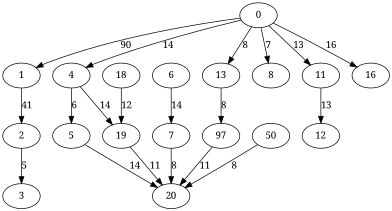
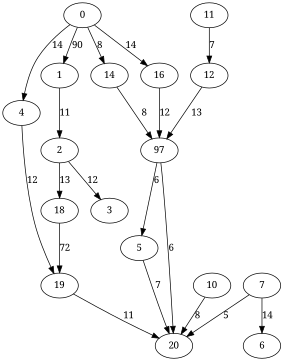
(287, 43) -> none
(331, 45) -> (131, 45)
(221, 76) -> (110, 76)
(271, 76) -> none
(71, 102) -> (150, 196)
(171, 102) -> (262, 312)
(27, 106) -> (65, 113)
(105, 106) -> (33, 181)
(127, 106) -> (65, 248)
(326, 106) -> (212, 45)
none -> (159, 109)
none -> (186, 110)
(271, 136) -> (212, 286)
(24, 166) -> (93, 181)
(135, 166) -> (158, 286)
(174, 166) -> (226, 316)
(205, 166) -> (171, 248)
none -> (60, 177)
